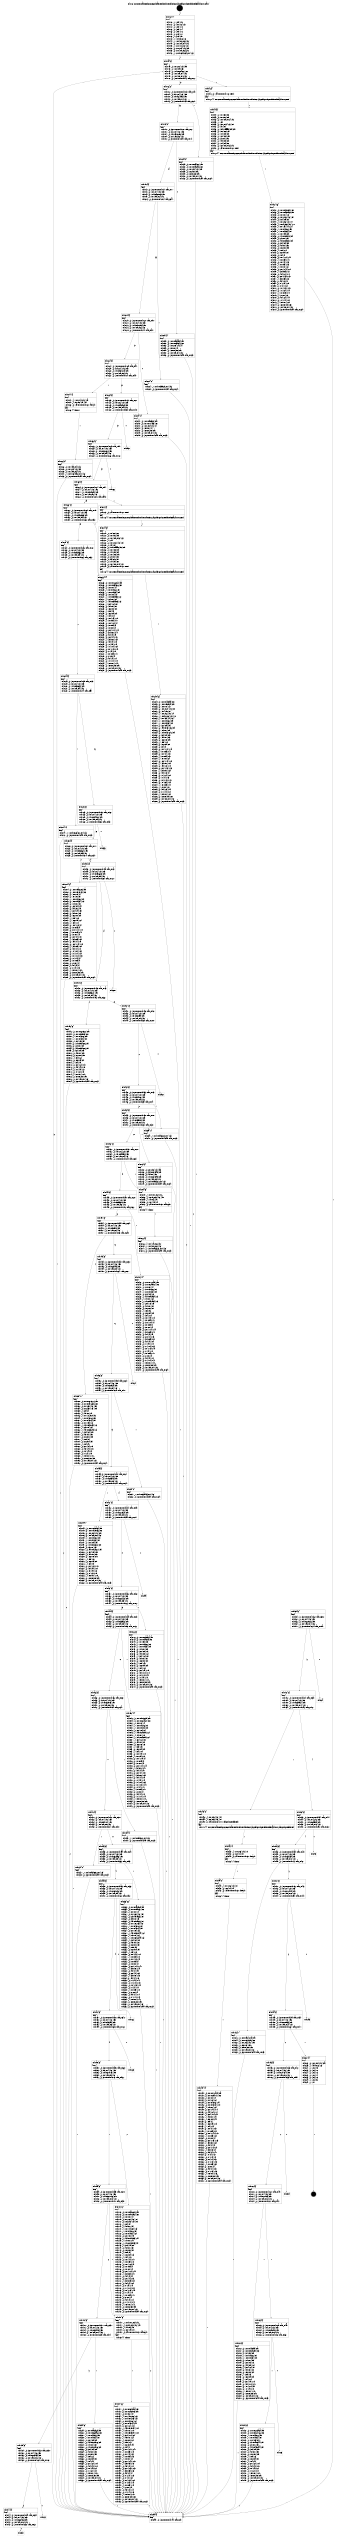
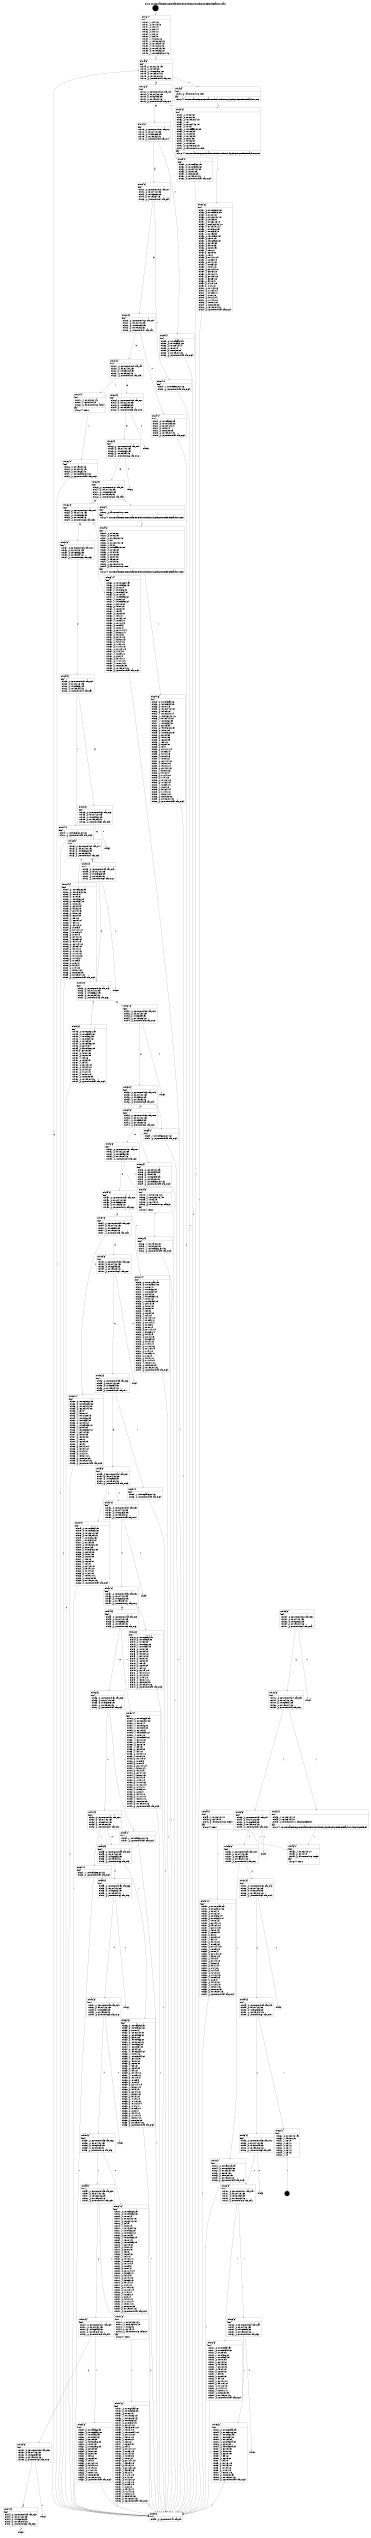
(235, 1871) -> (258, 1842)
